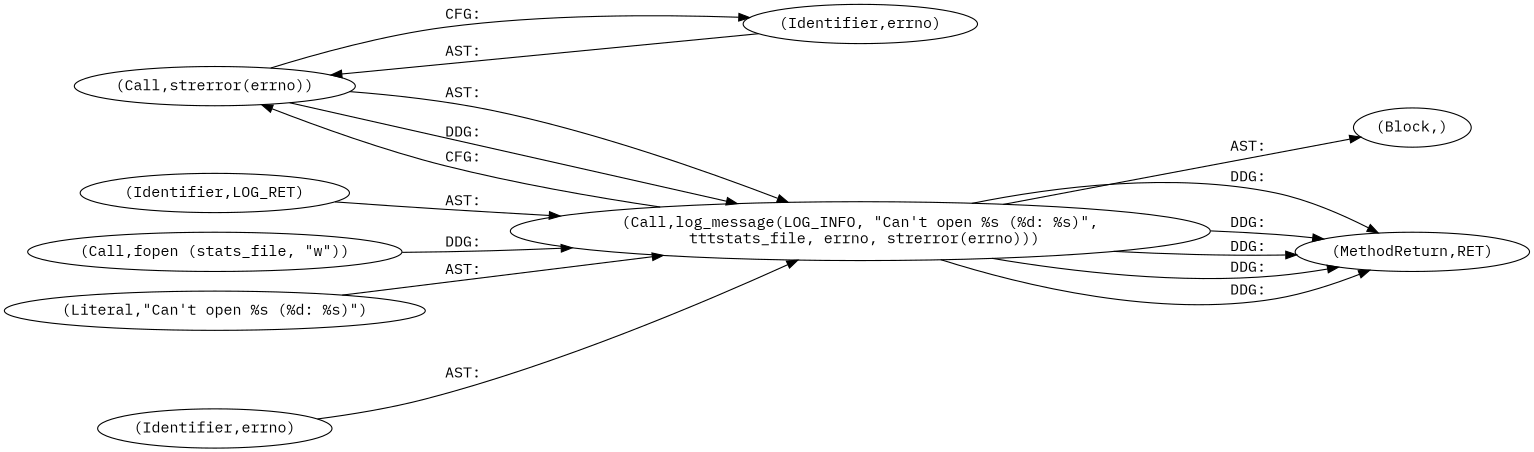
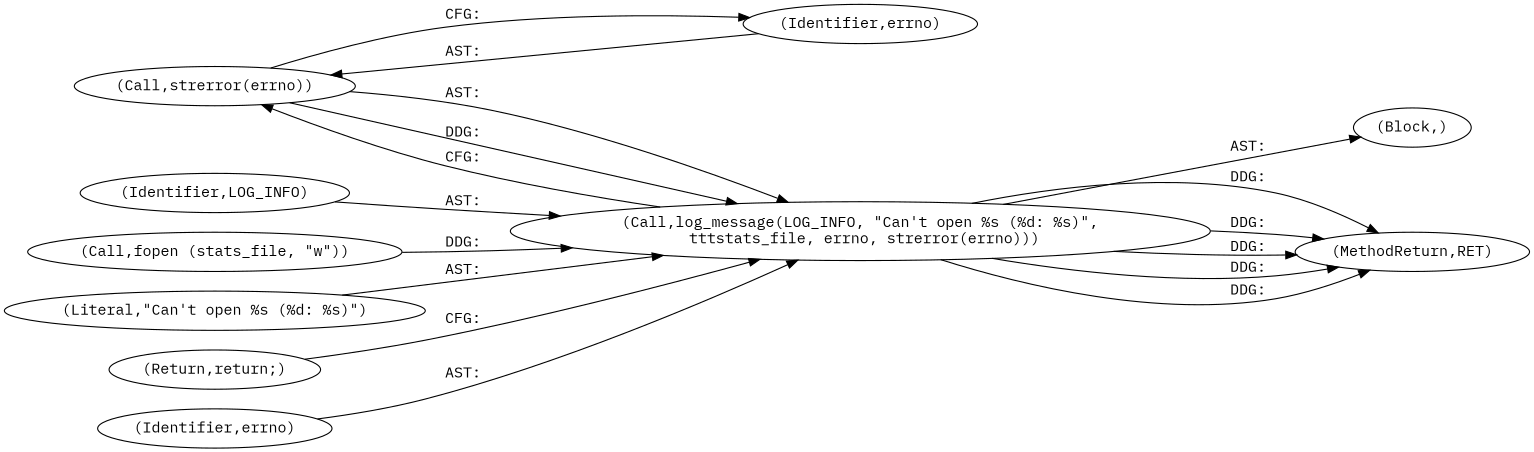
(215, 193) -> (215, 193)
none -> (215, 370)
